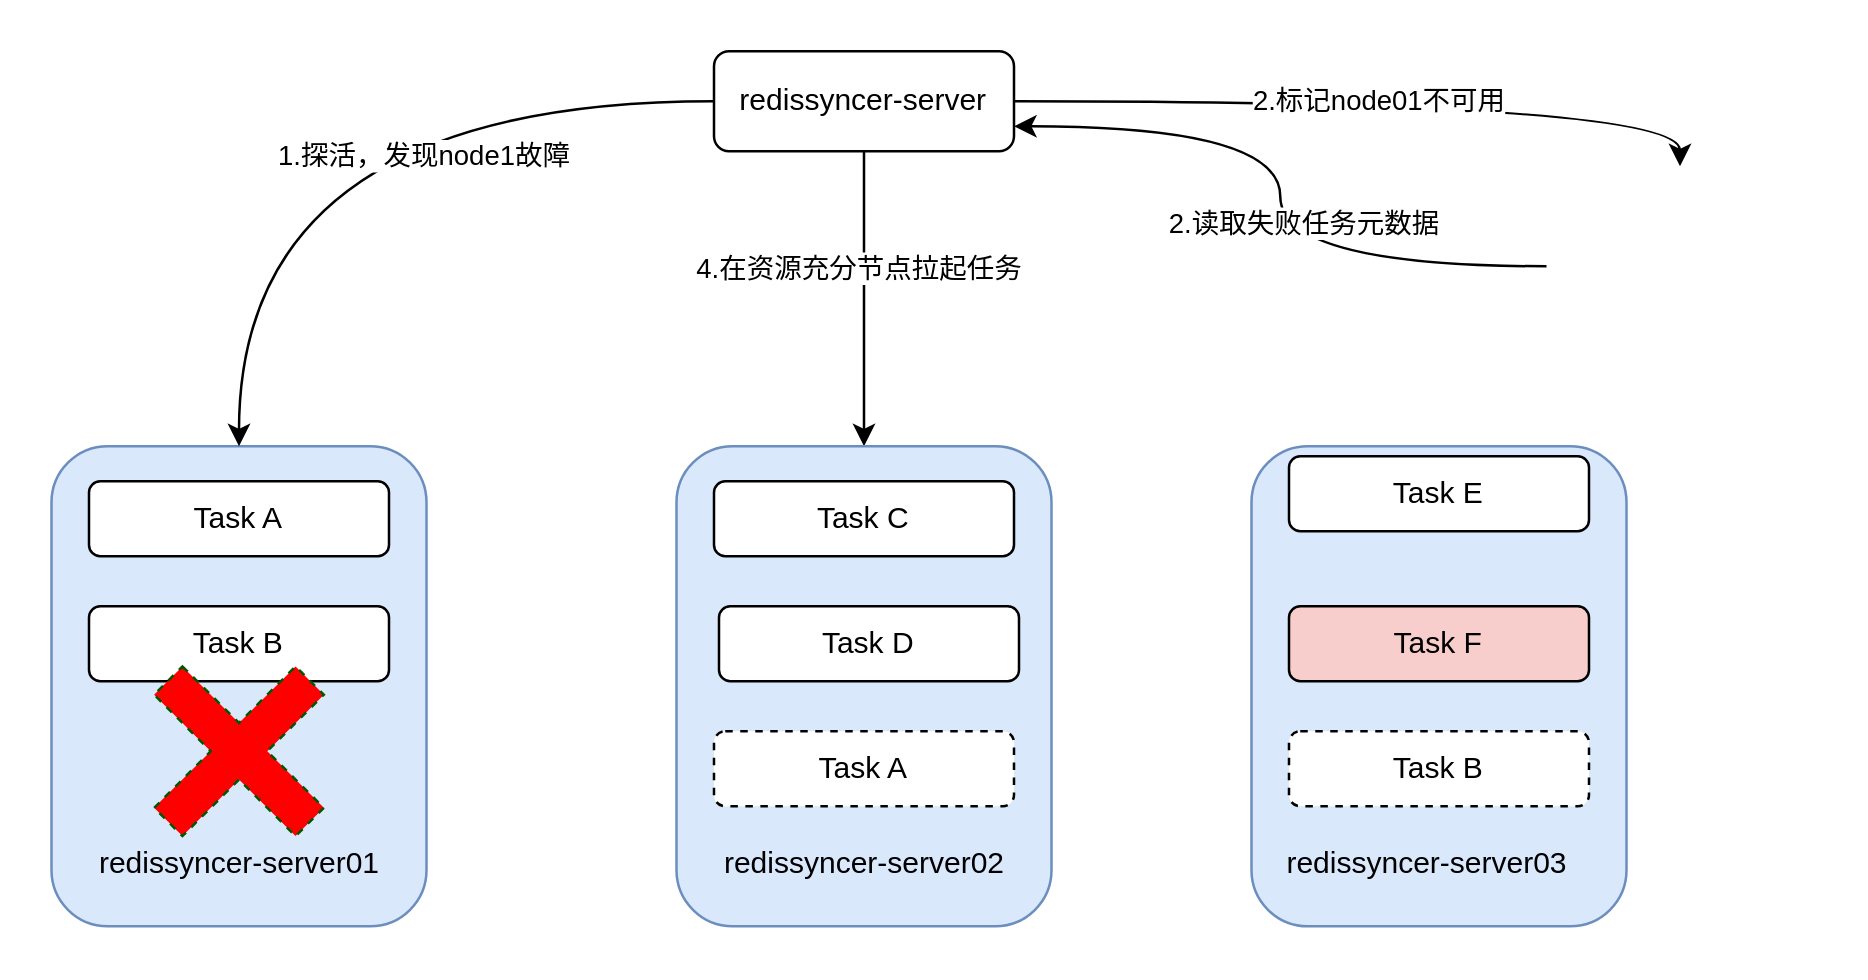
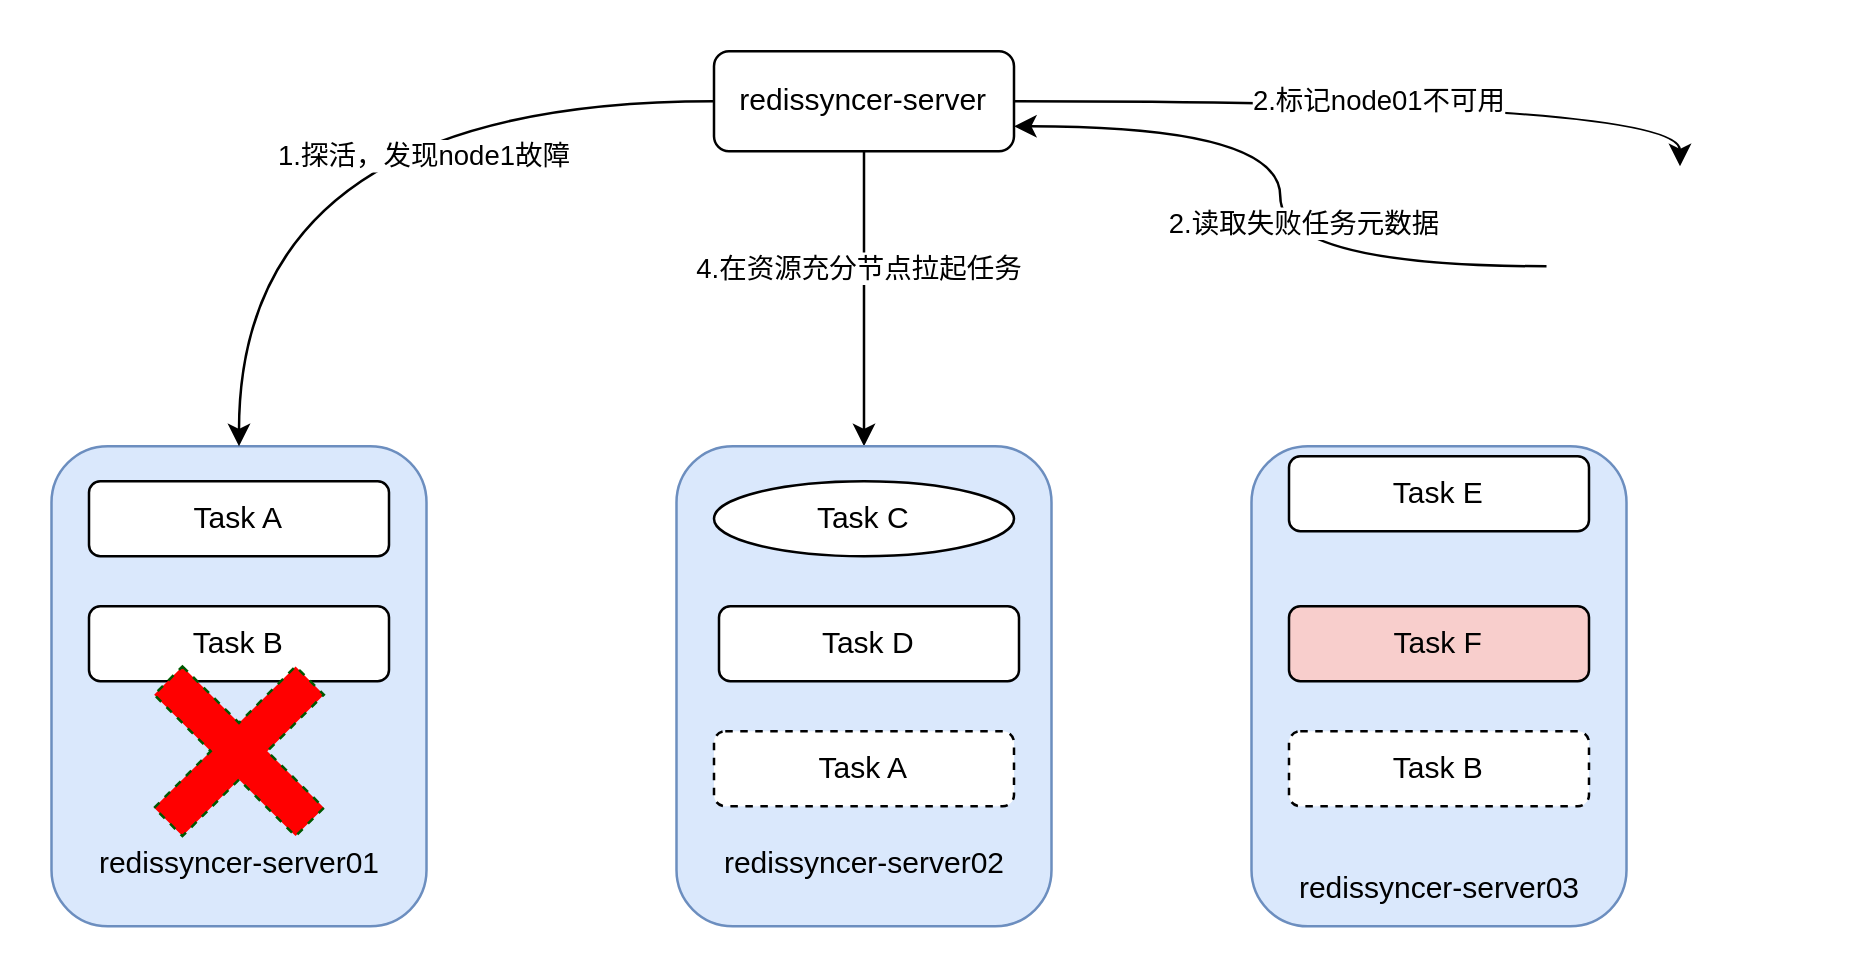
(864, 519) -> (864, 519)
(1426, 864) -> (1439, 889)
